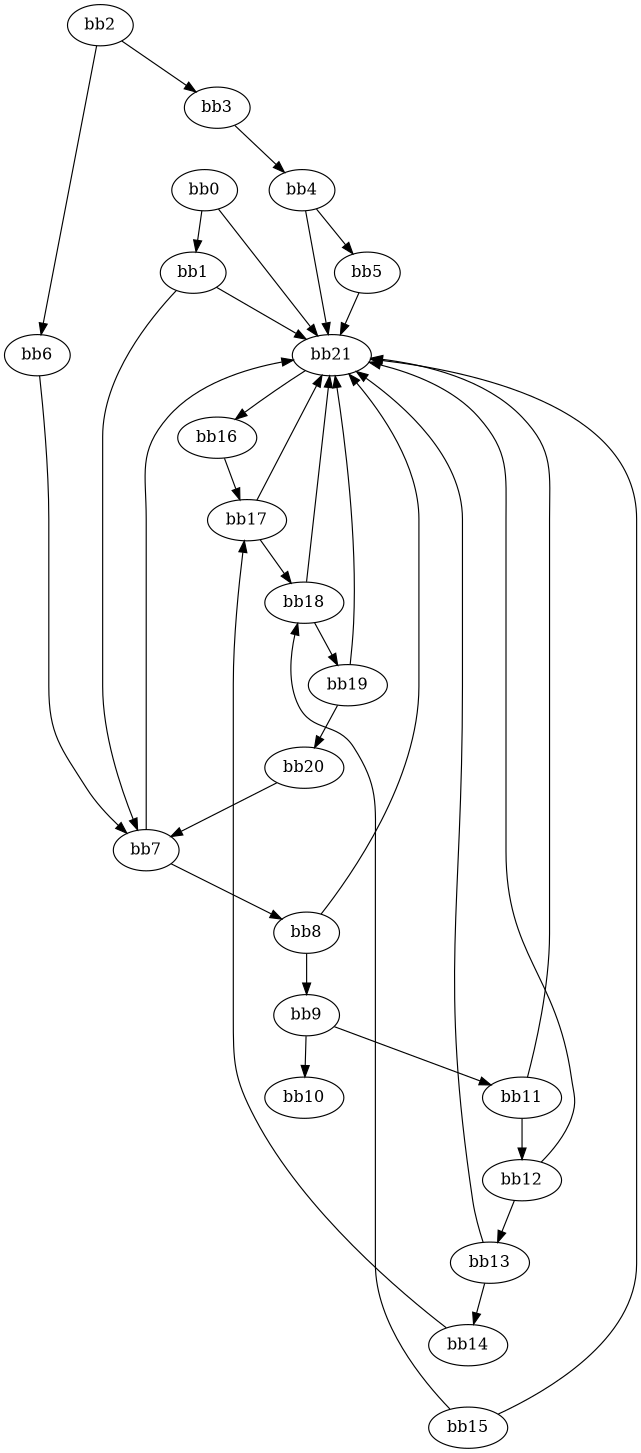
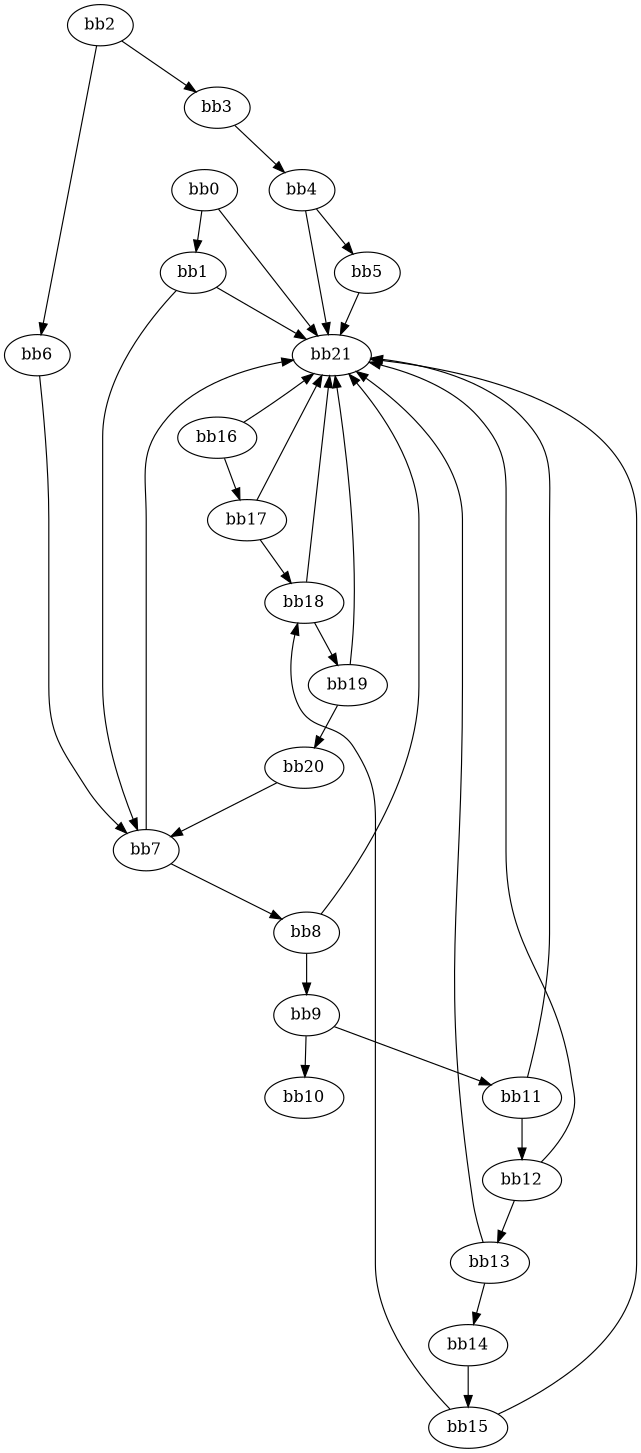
(275, 391) -> (274, 402)
(233, 980) -> (468, 1381)
